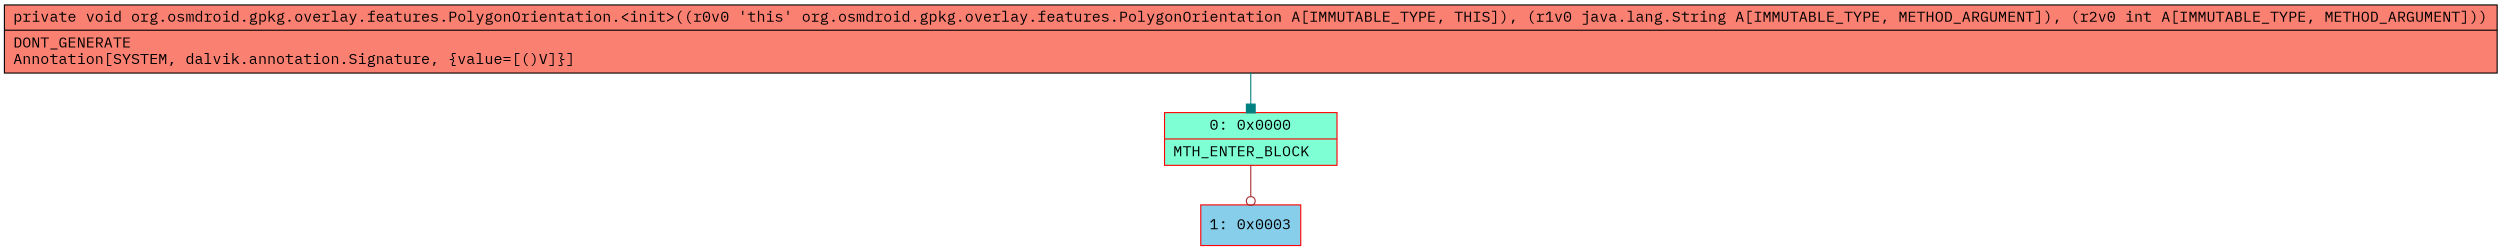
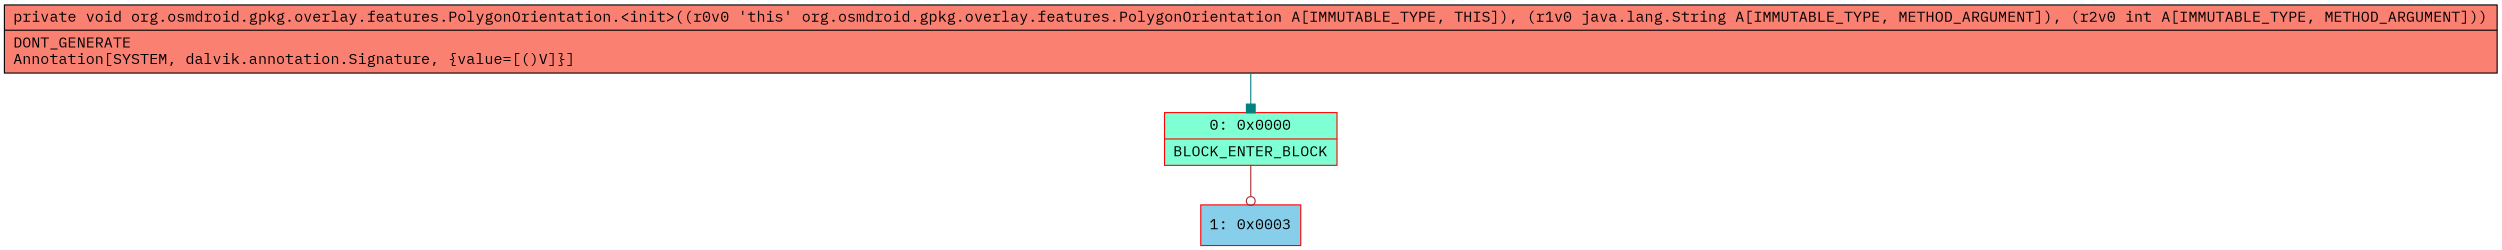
(1241, 152) -> (1251, 152)
